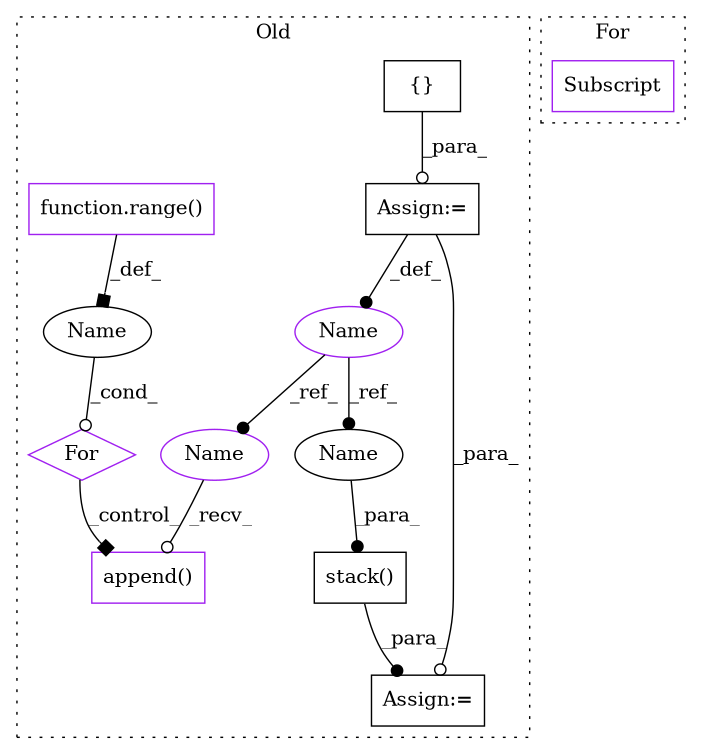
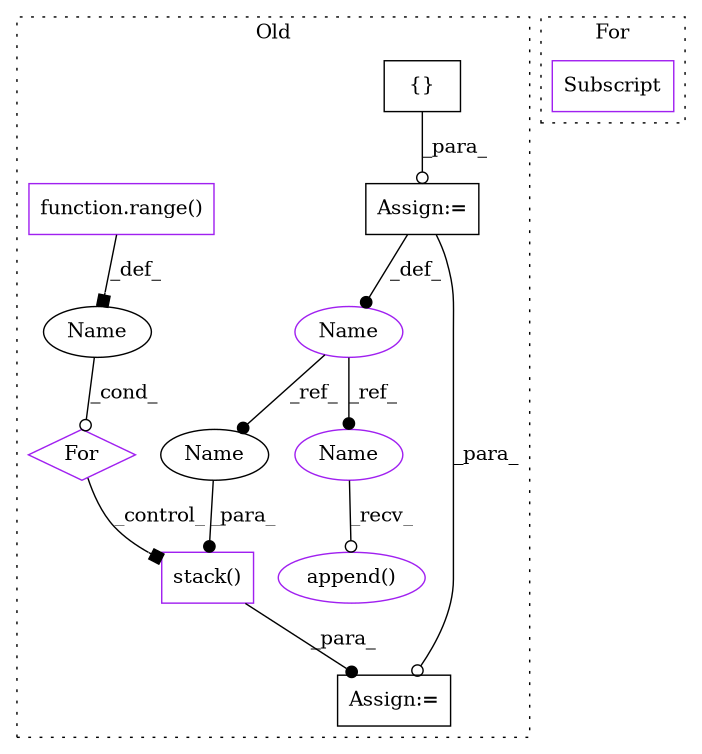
(84, 513) -> (110, 522)
(148, 578) -> (352, 578)
(360, 578) -> (208, 578)
